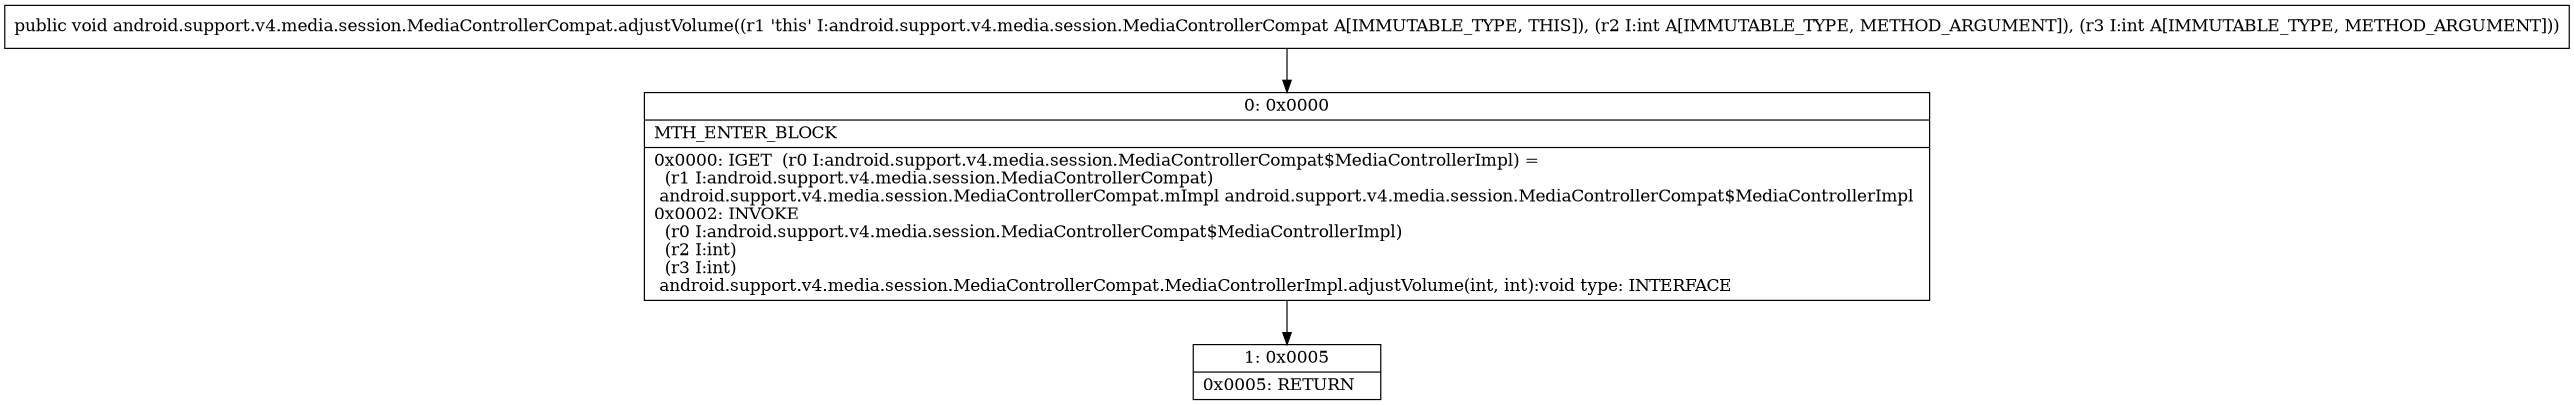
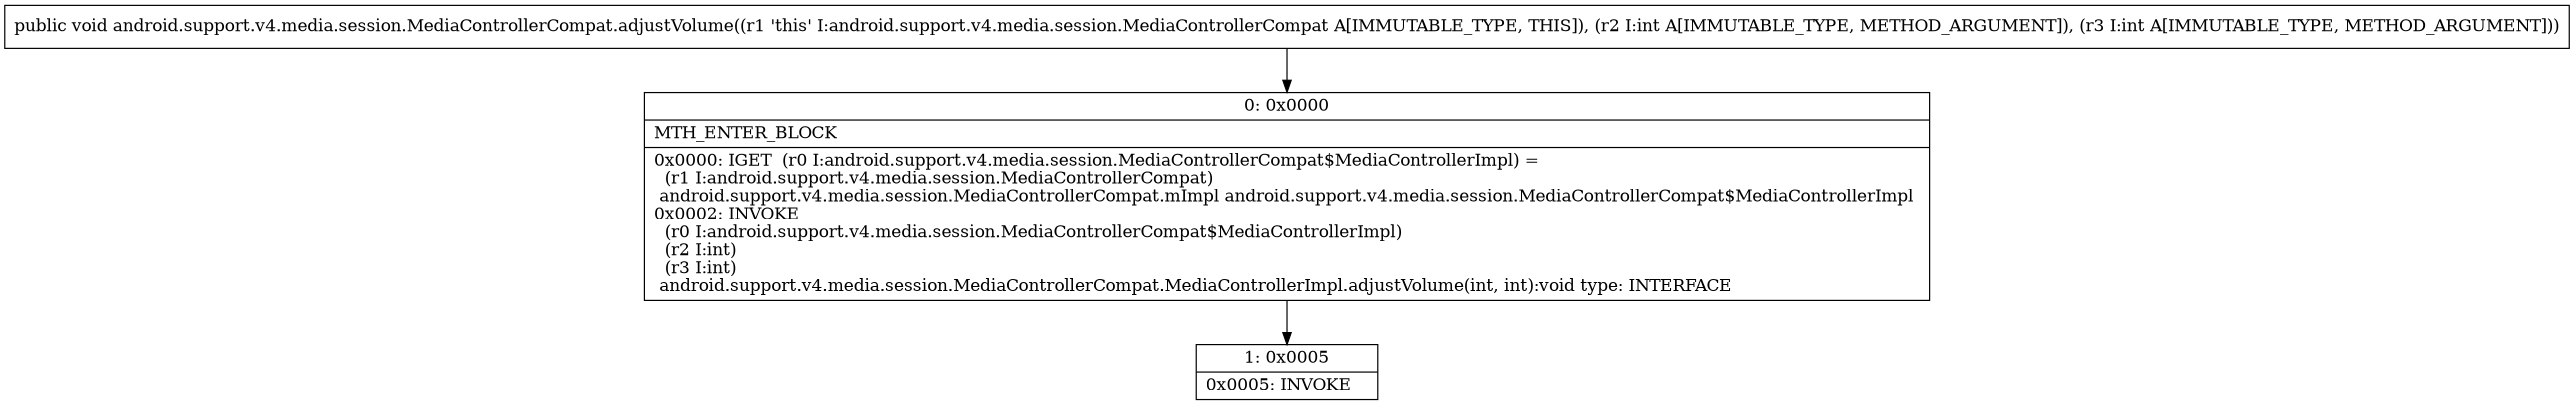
(1287, 385) -> (1287, 385)
